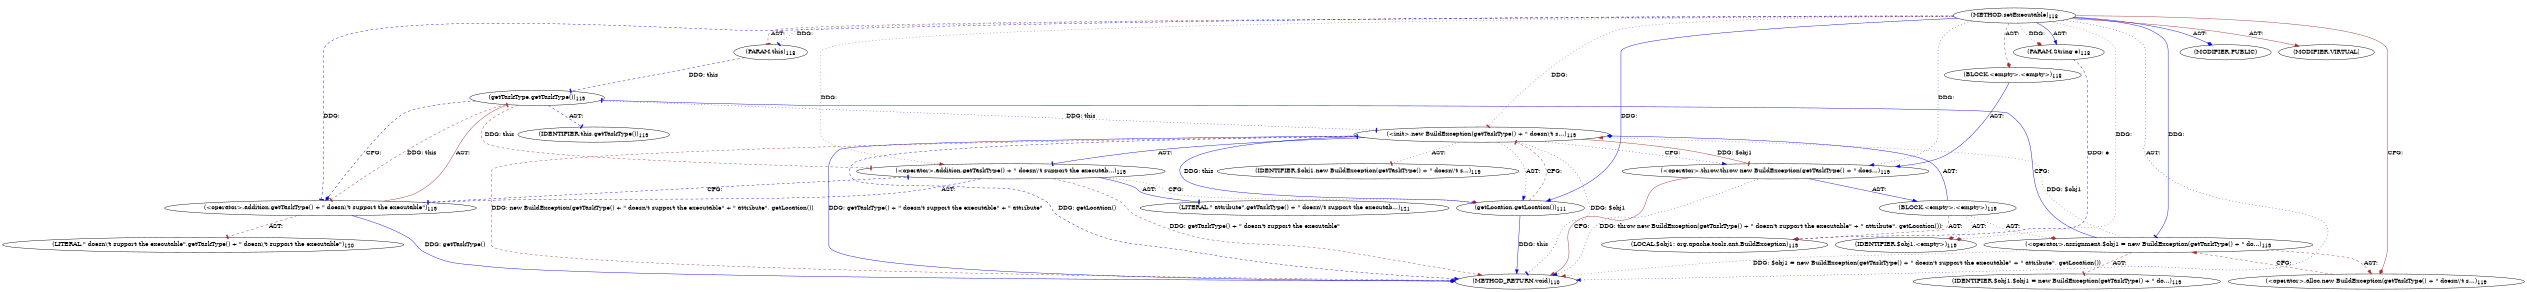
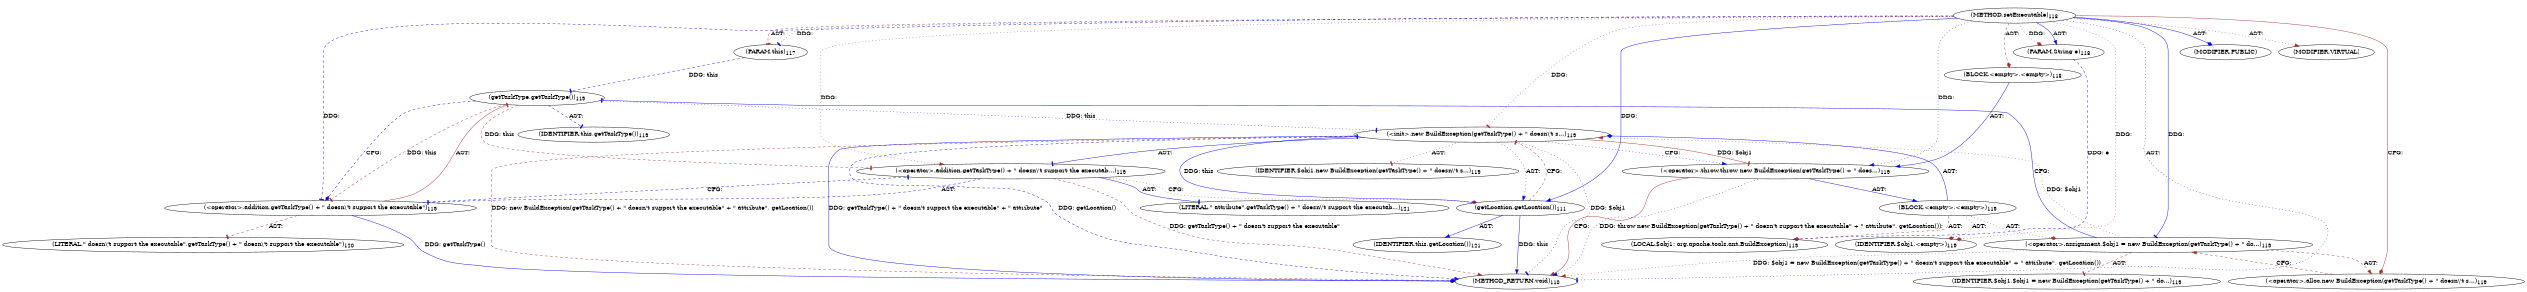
(2183, 28) -> (2183, 28)
(791, 52) -> (791, 52)
none -> (1427, 245)
(2163, 267) -> (2163, 267)
